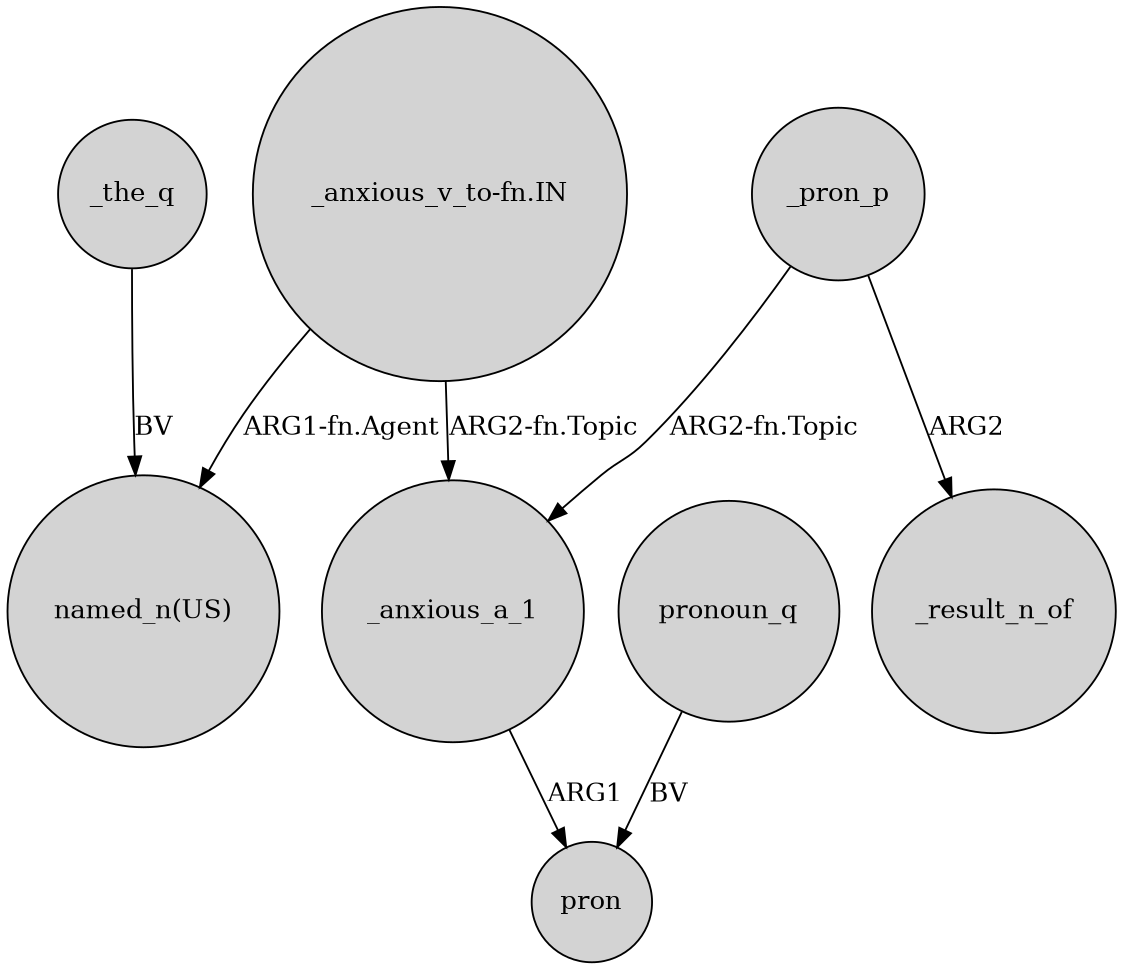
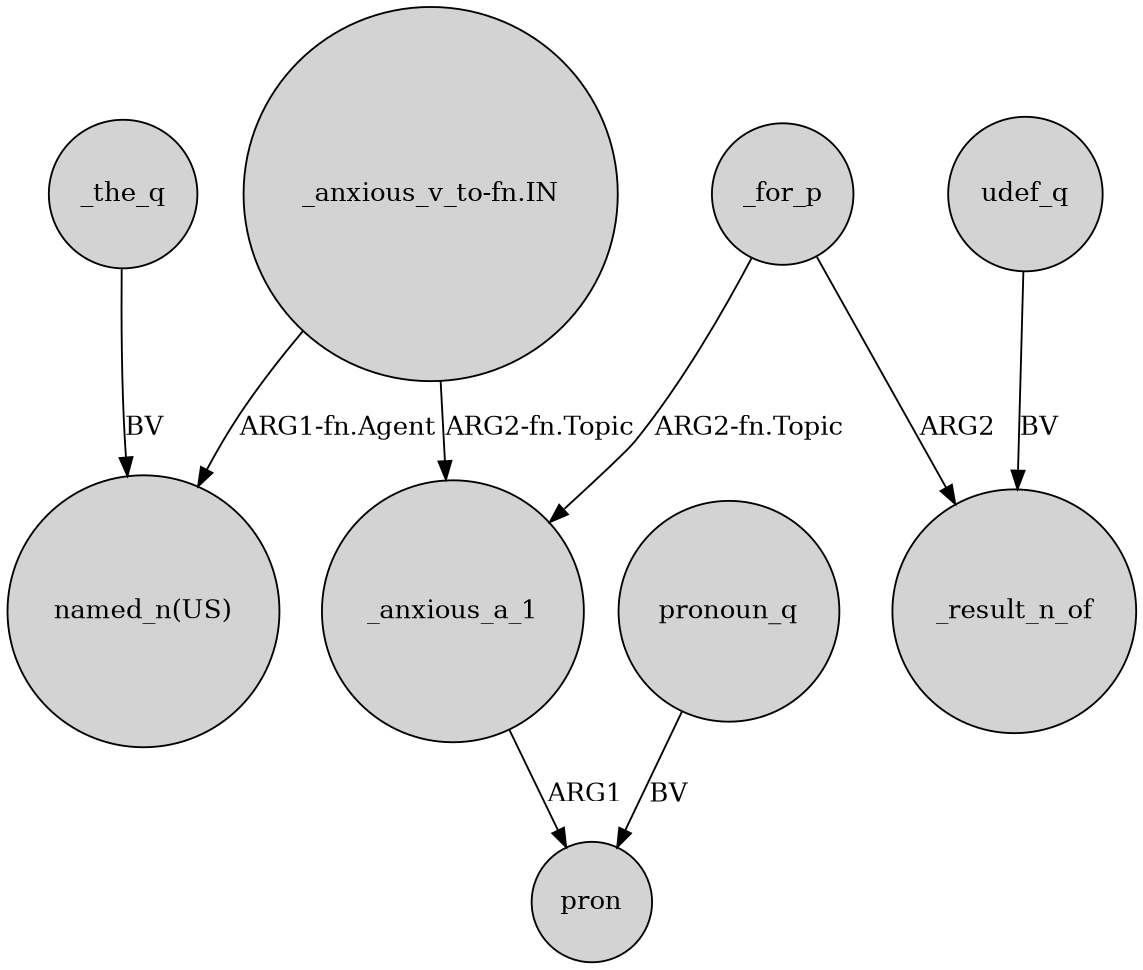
(838, 194) -> (783, 194)
none -> (1025, 194)
